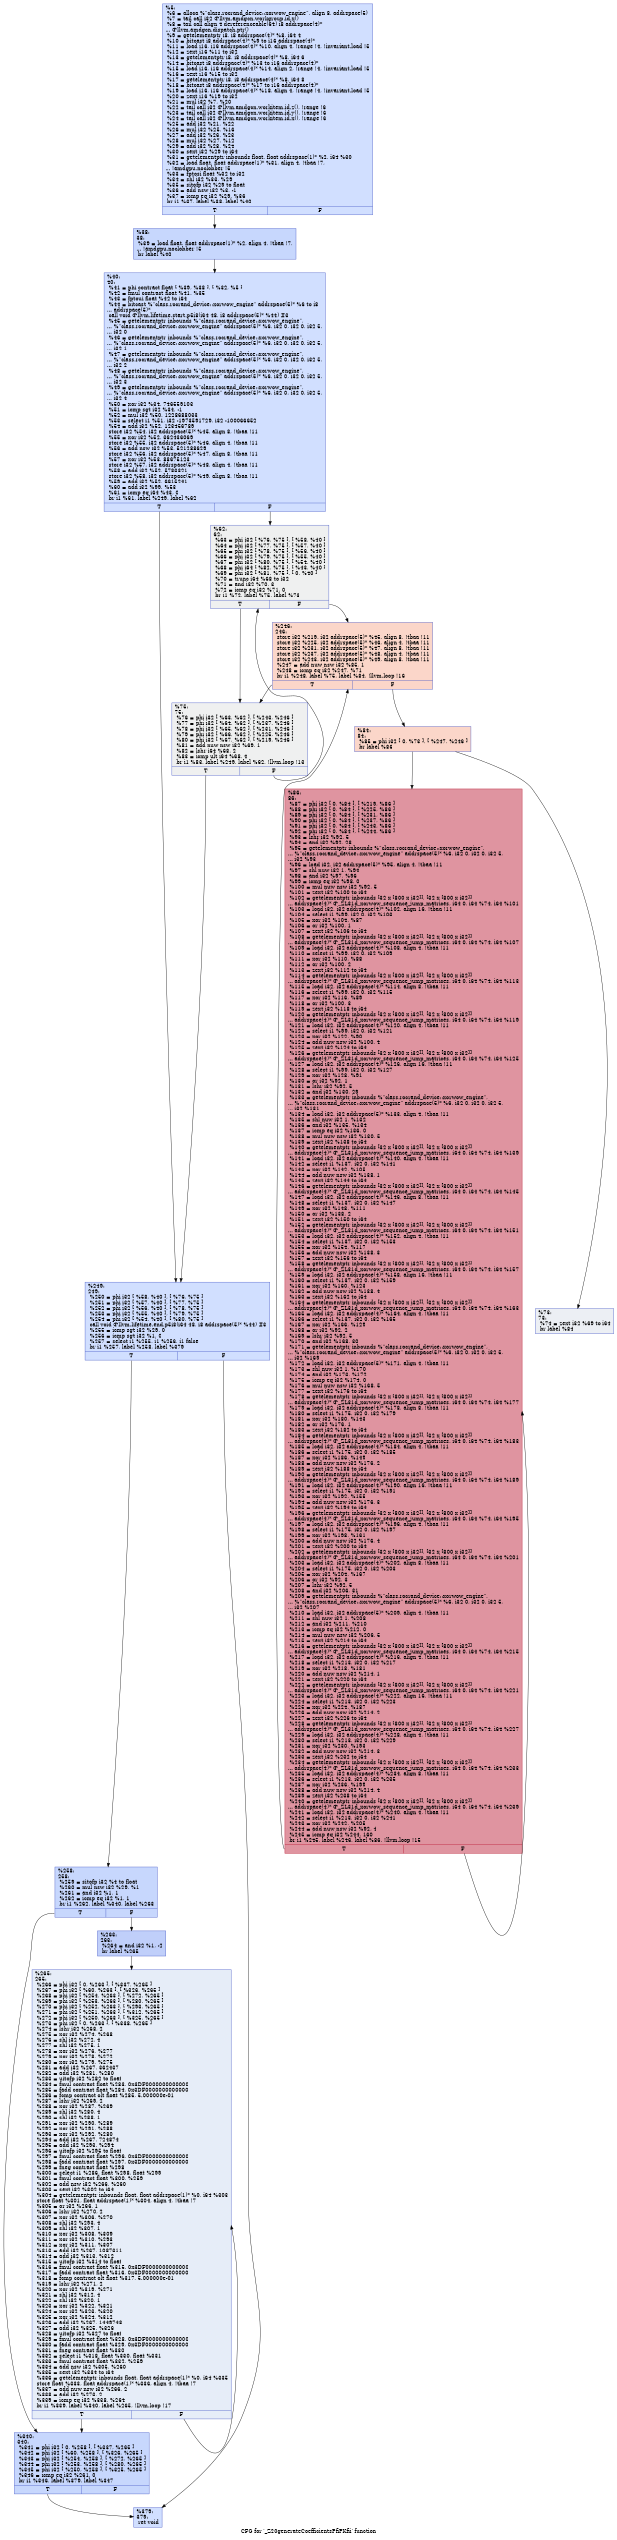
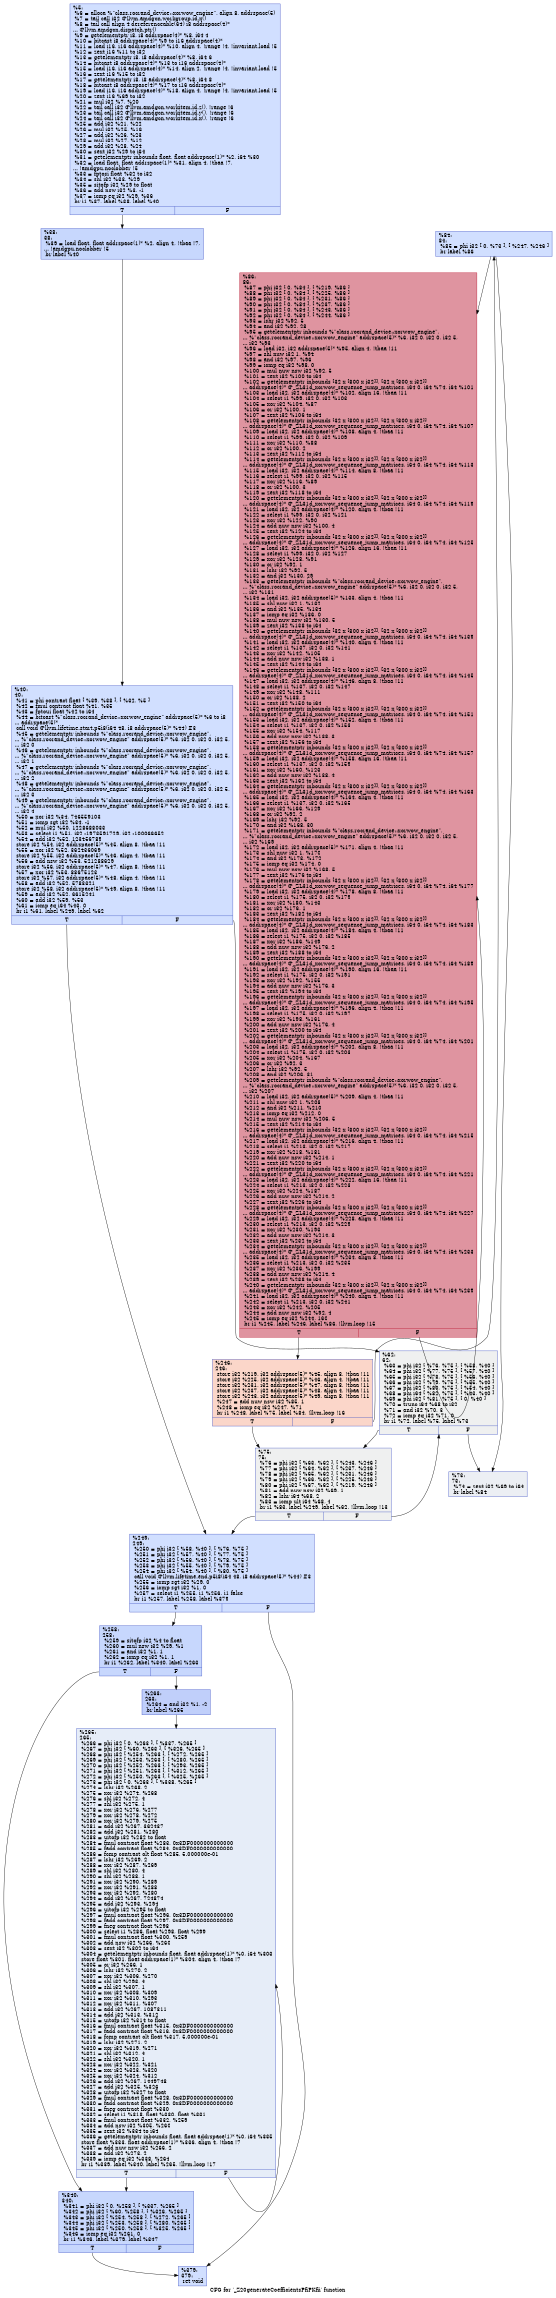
(202, 97) -> (109, 97)
(142, 487) -> (49, 900)
(340, 609) -> (471, 1452)
(413, 739) -> (494, 244)
